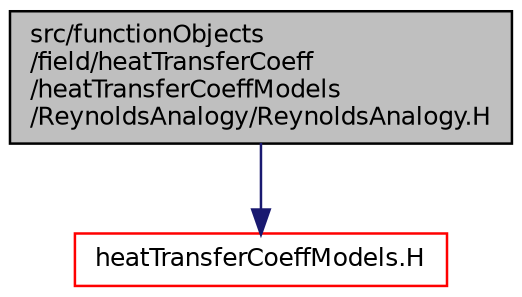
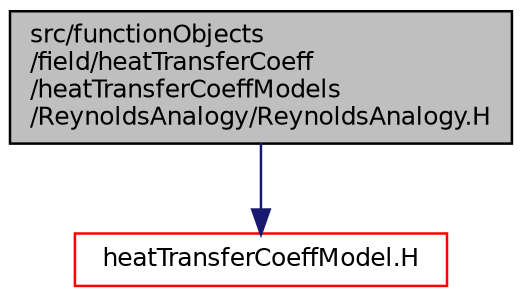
(261, 260) -> (261, 260)
